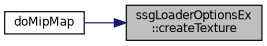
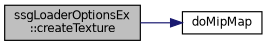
(99, 23) -> (155, 23)
